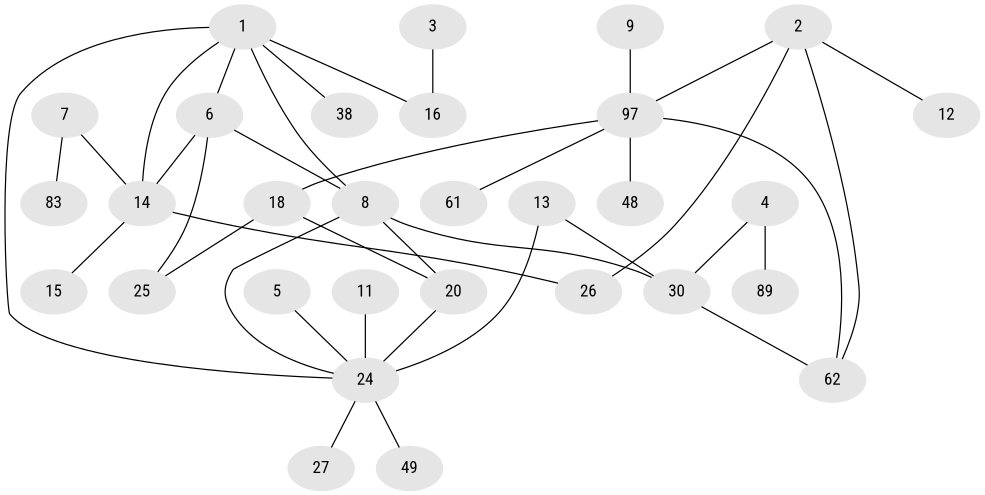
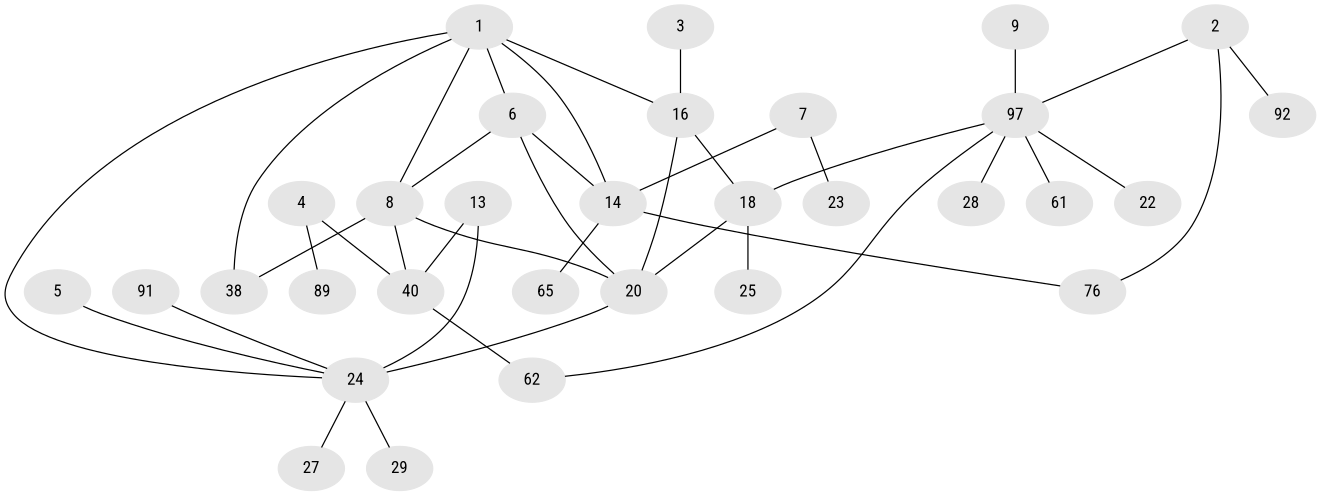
(947, 115) -> (1283, 115)
none -> (718, 164)
(846, 203) -> none
(54, 204) -> (836, 204)
(630, 204) -> (971, 204)
none -> (1148, 204)
none -> (663, 205)
(193, 208) -> (559, 211)
(54, 292) -> (546, 292)
(225, 292) -> (320, 243)
(365, 292) -> (146, 292)
(589, 292) -> (1093, 292)
(677, 292) -> (411, 292)
(410, 468) -> (400, 468)
